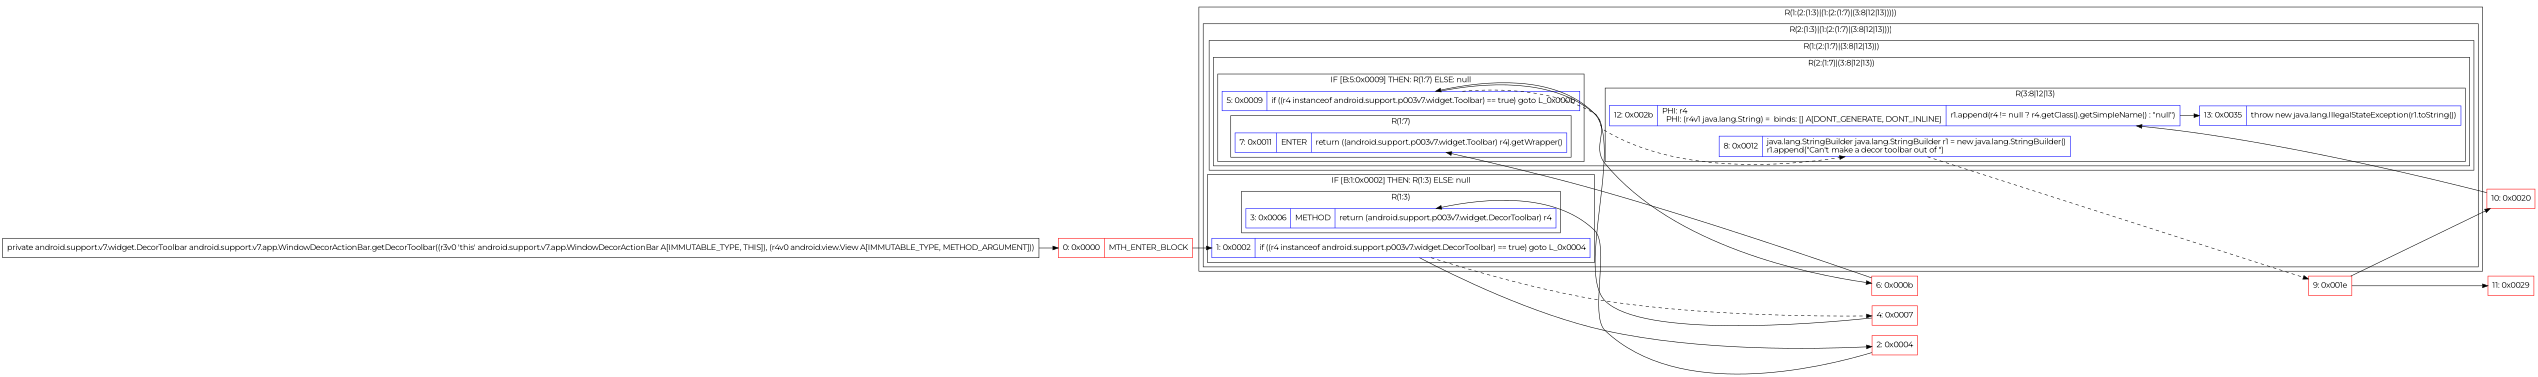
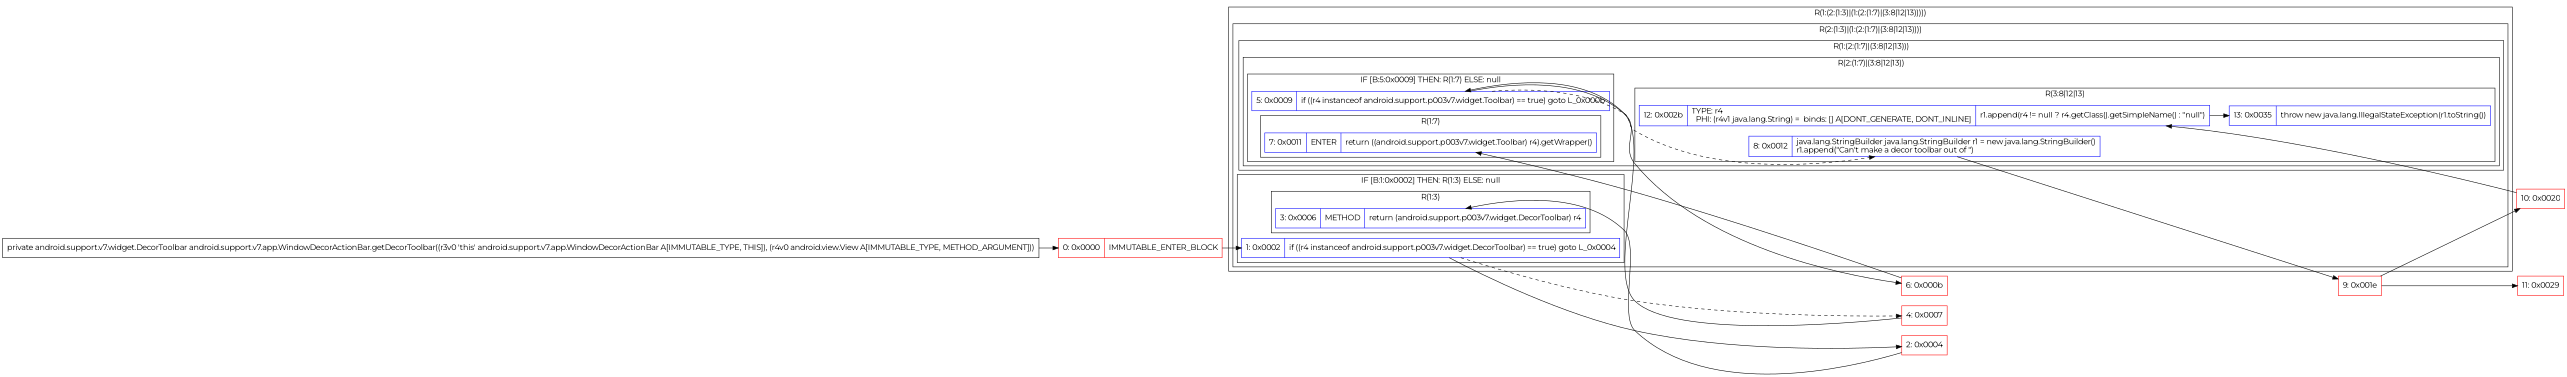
(1676, 111) -> (1708, 111)
(2115, 217) -> (2145, 217)
(1148, 248) -> (1163, 248)
